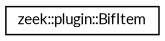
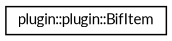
(82, 21) -> (86, 21)
